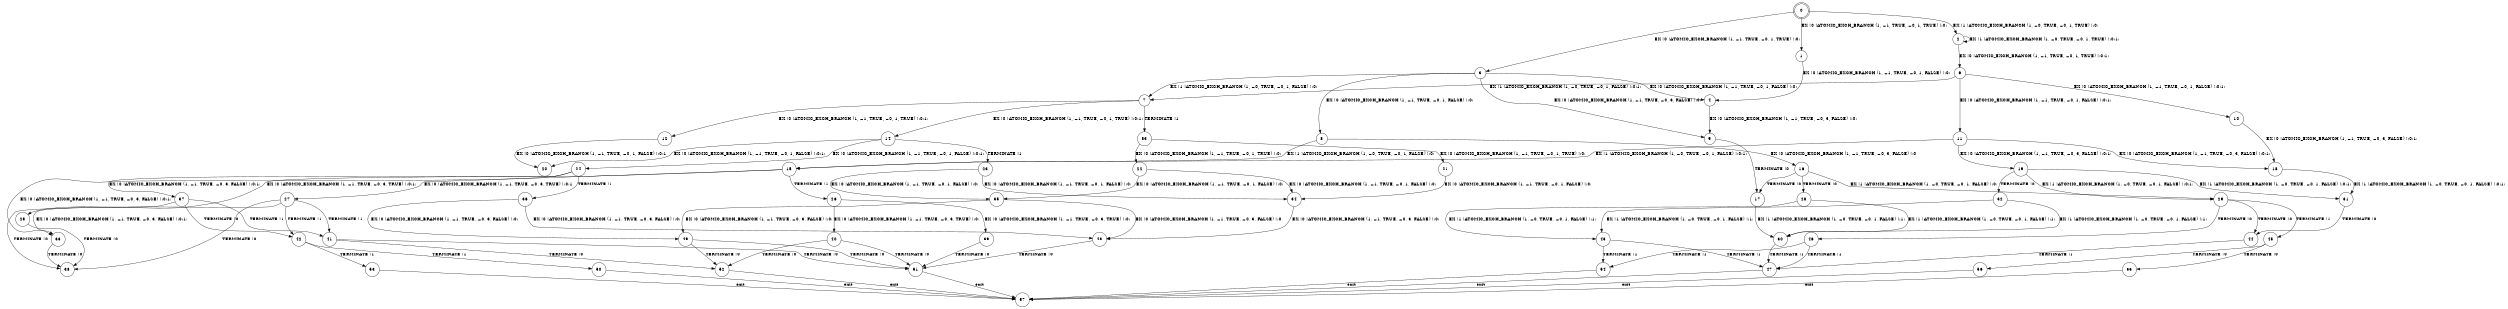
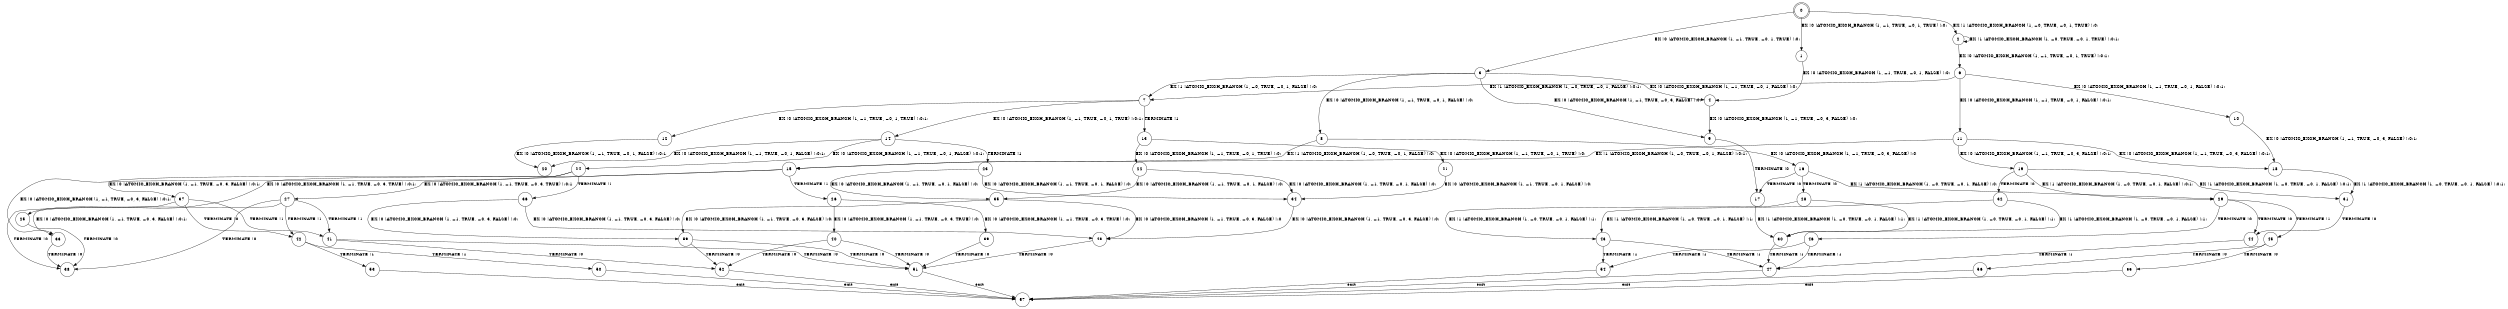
(1145, 139) -> (1145, 139)
(686, 239) -> (686, 239)
